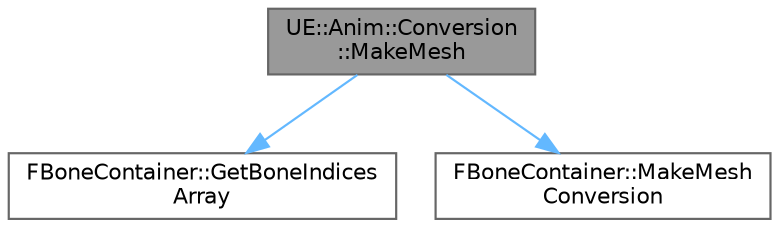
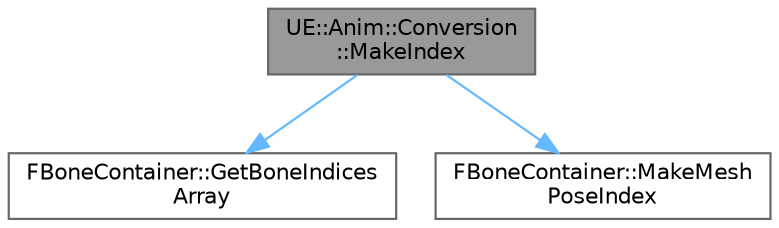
(402, 42) -> (402, 42)
(603, 186) -> (603, 186)
